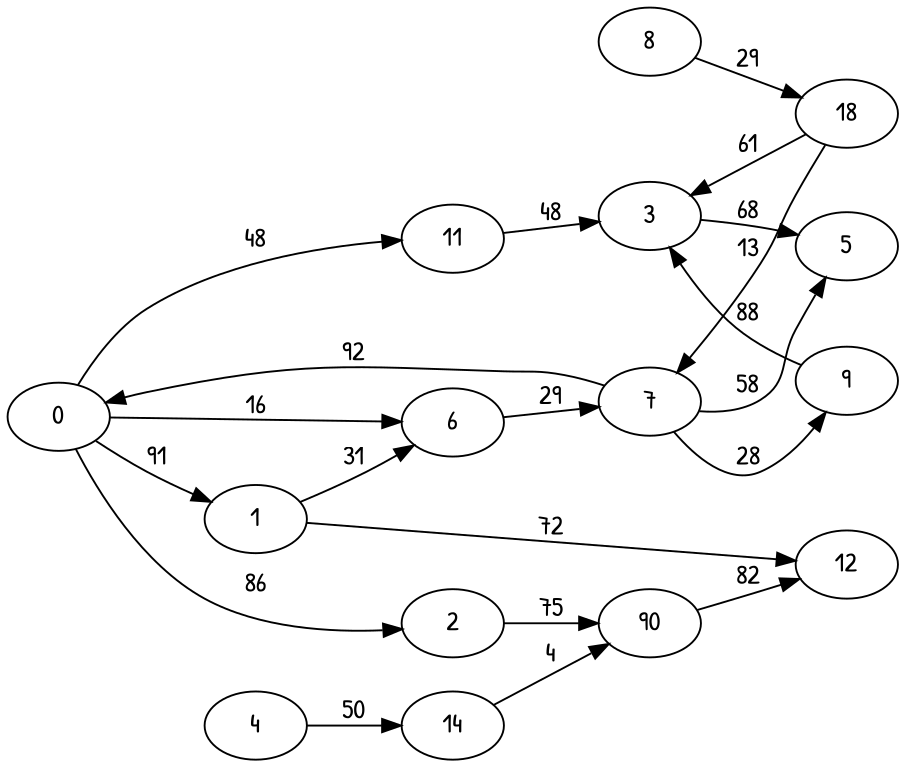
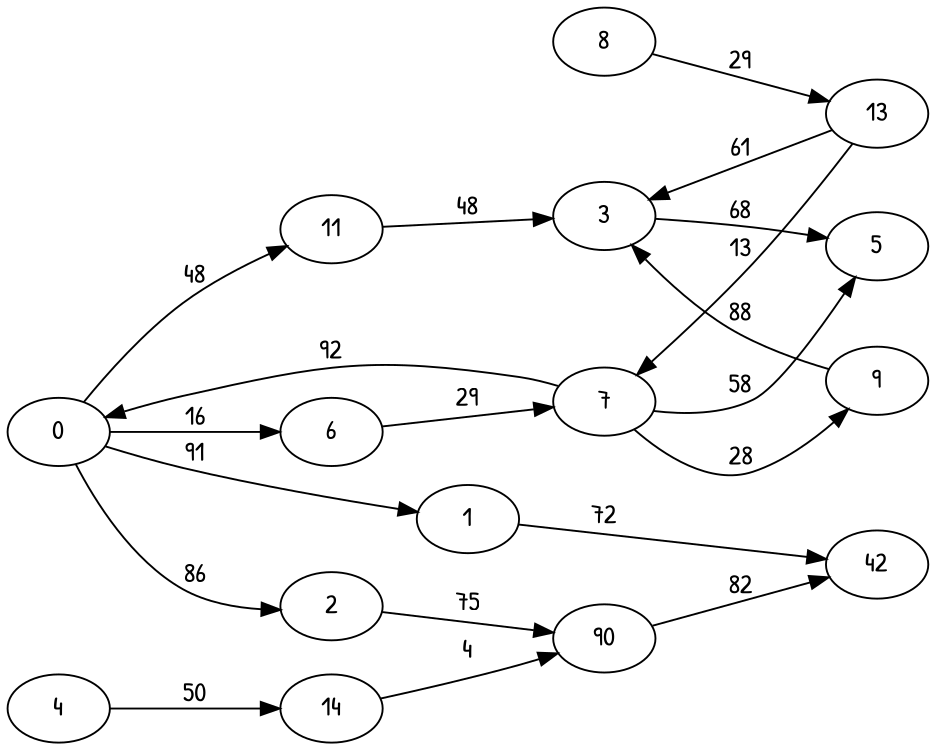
(847, 114) -> (877, 114)
(349, 480) -> none
(847, 565) -> (877, 565)
